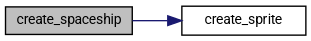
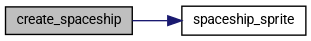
(244, 21) -> (244, 21)
